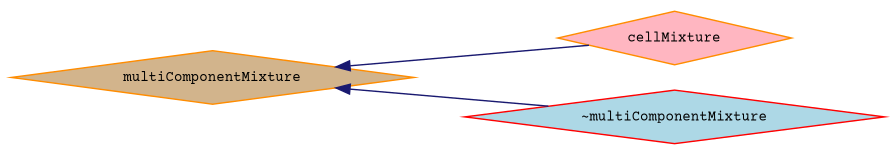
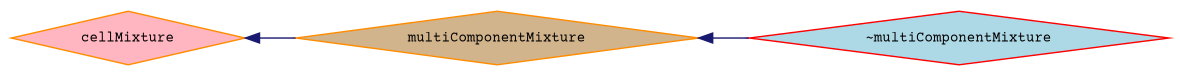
(470, 56) -> (278, 38)
